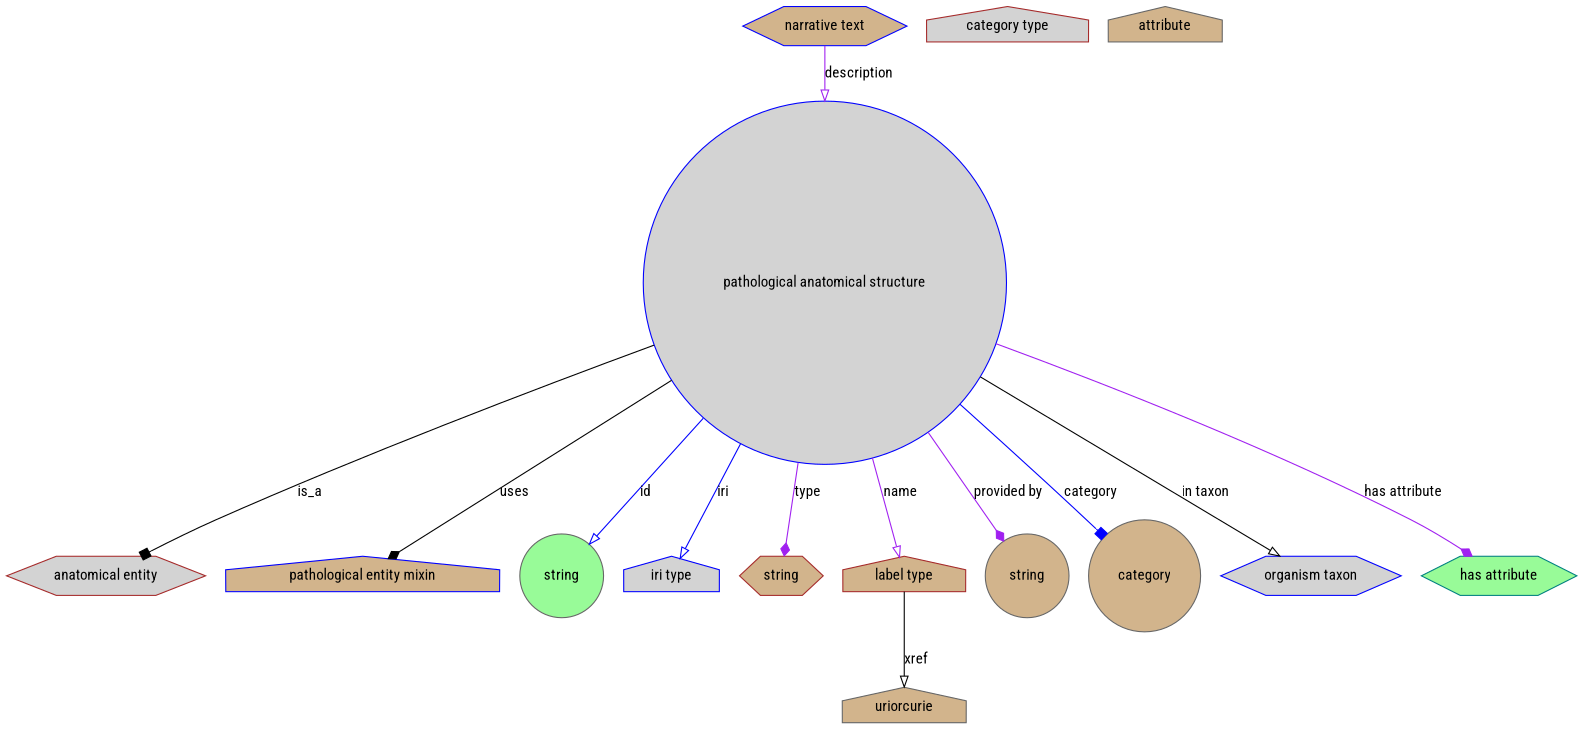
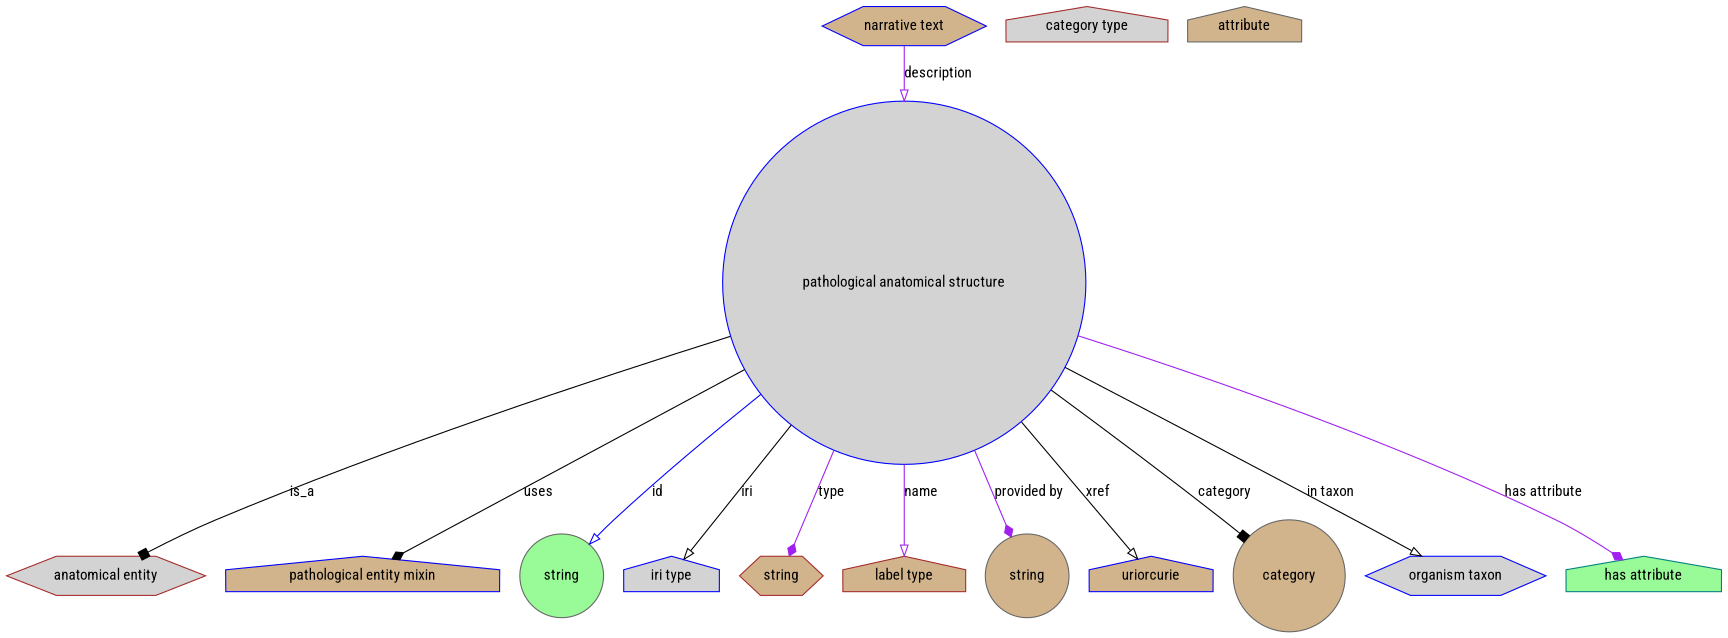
(1028, 466) -> (1145, 460)
(713, 496) -> (741, 488)
(1499, 576) -> (1644, 576)
(904, 634) -> (1076, 486)
(904, 707) -> (1151, 576)
